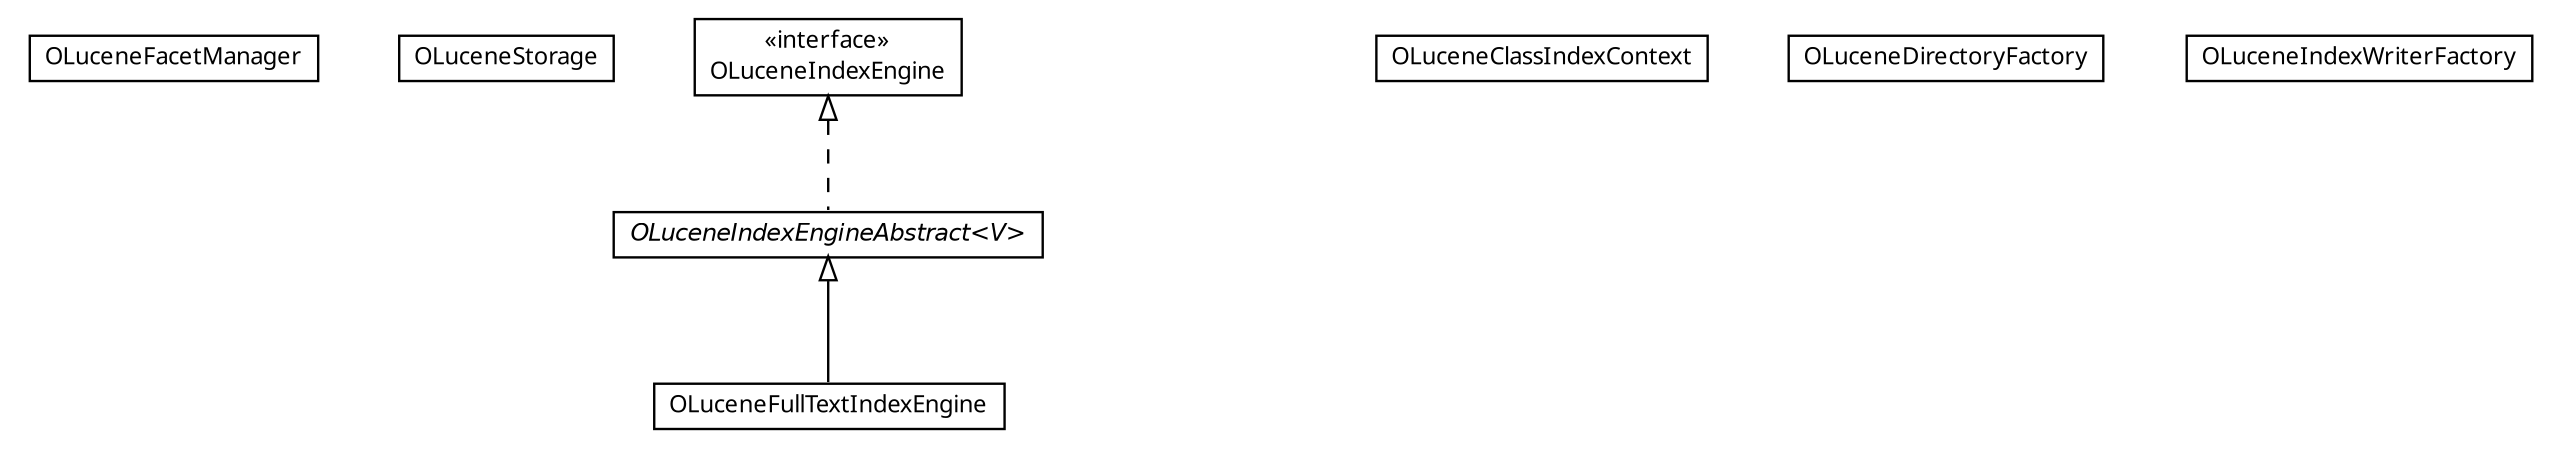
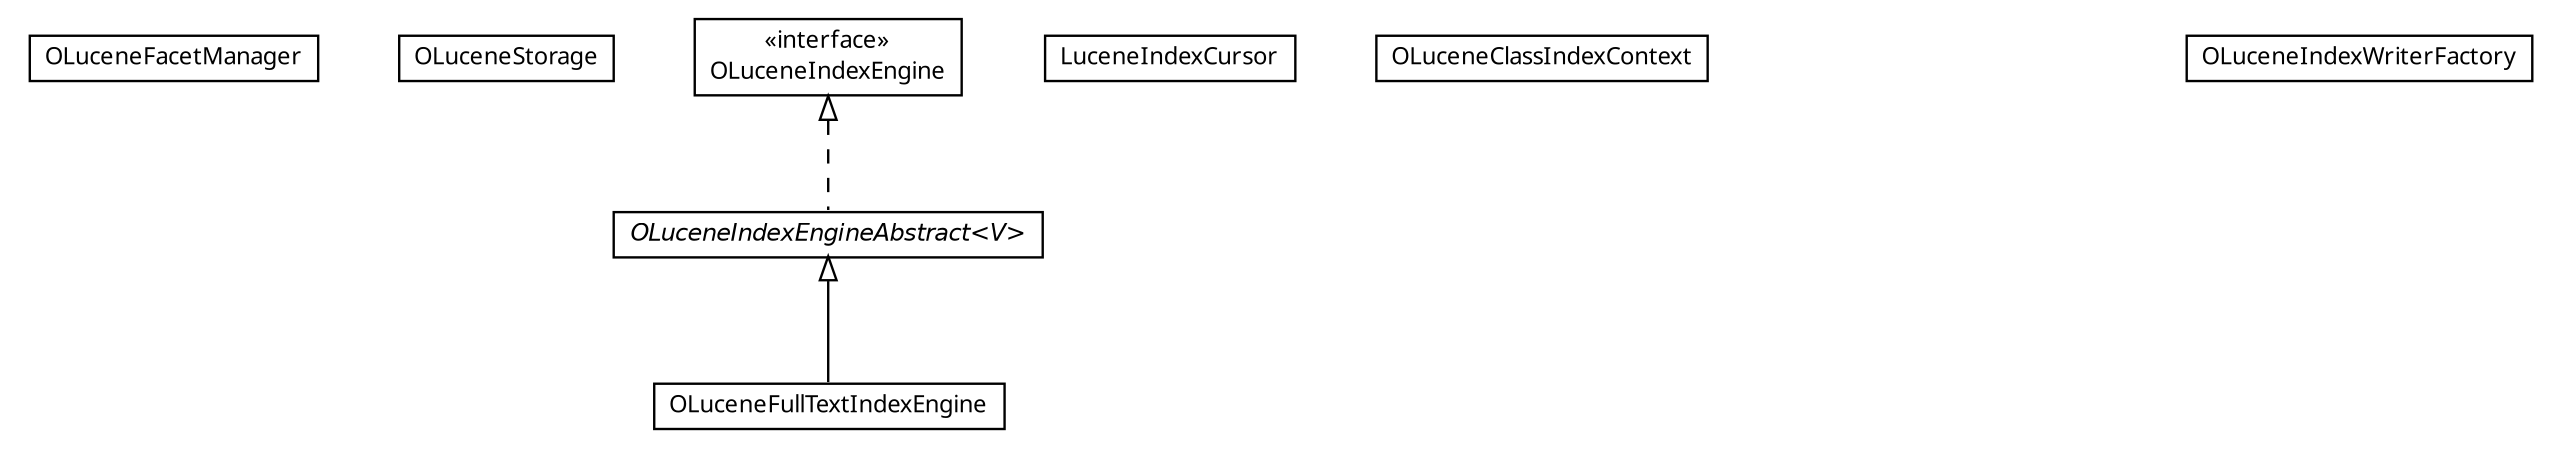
none -> (1169, 57)
(1946, 57) -> none
